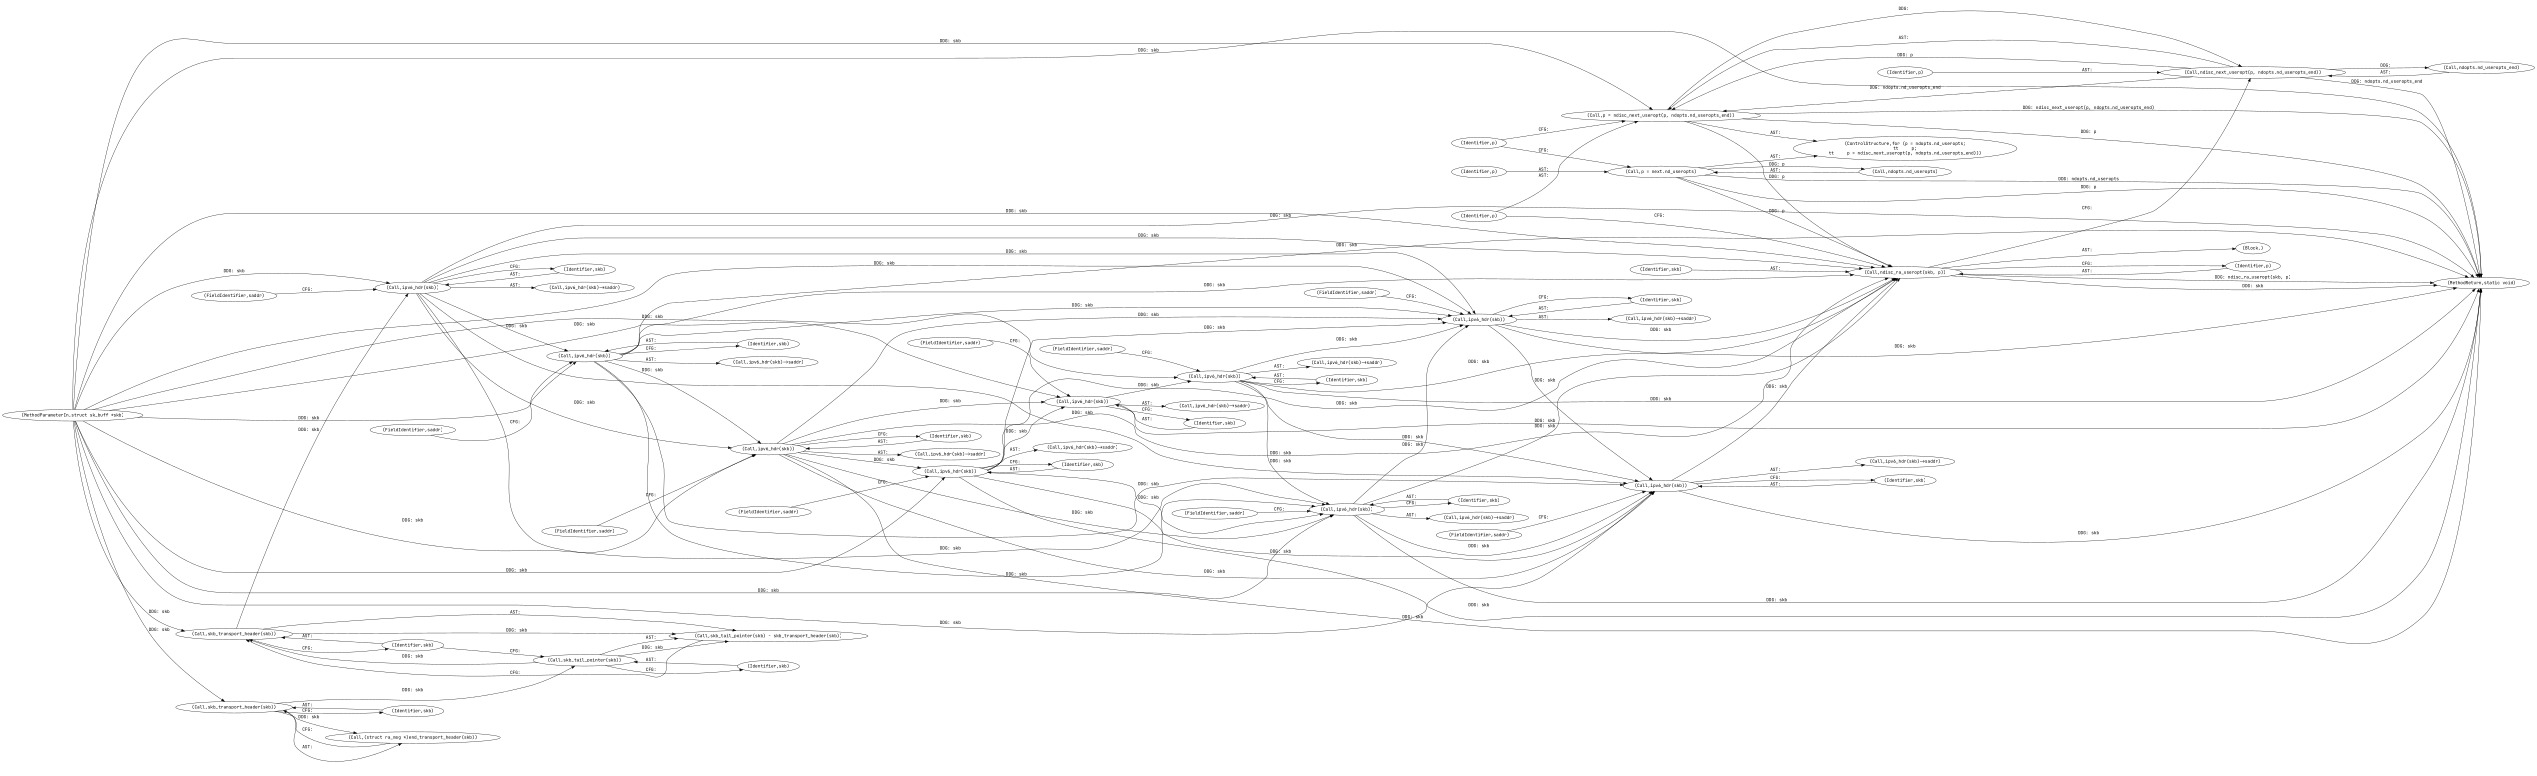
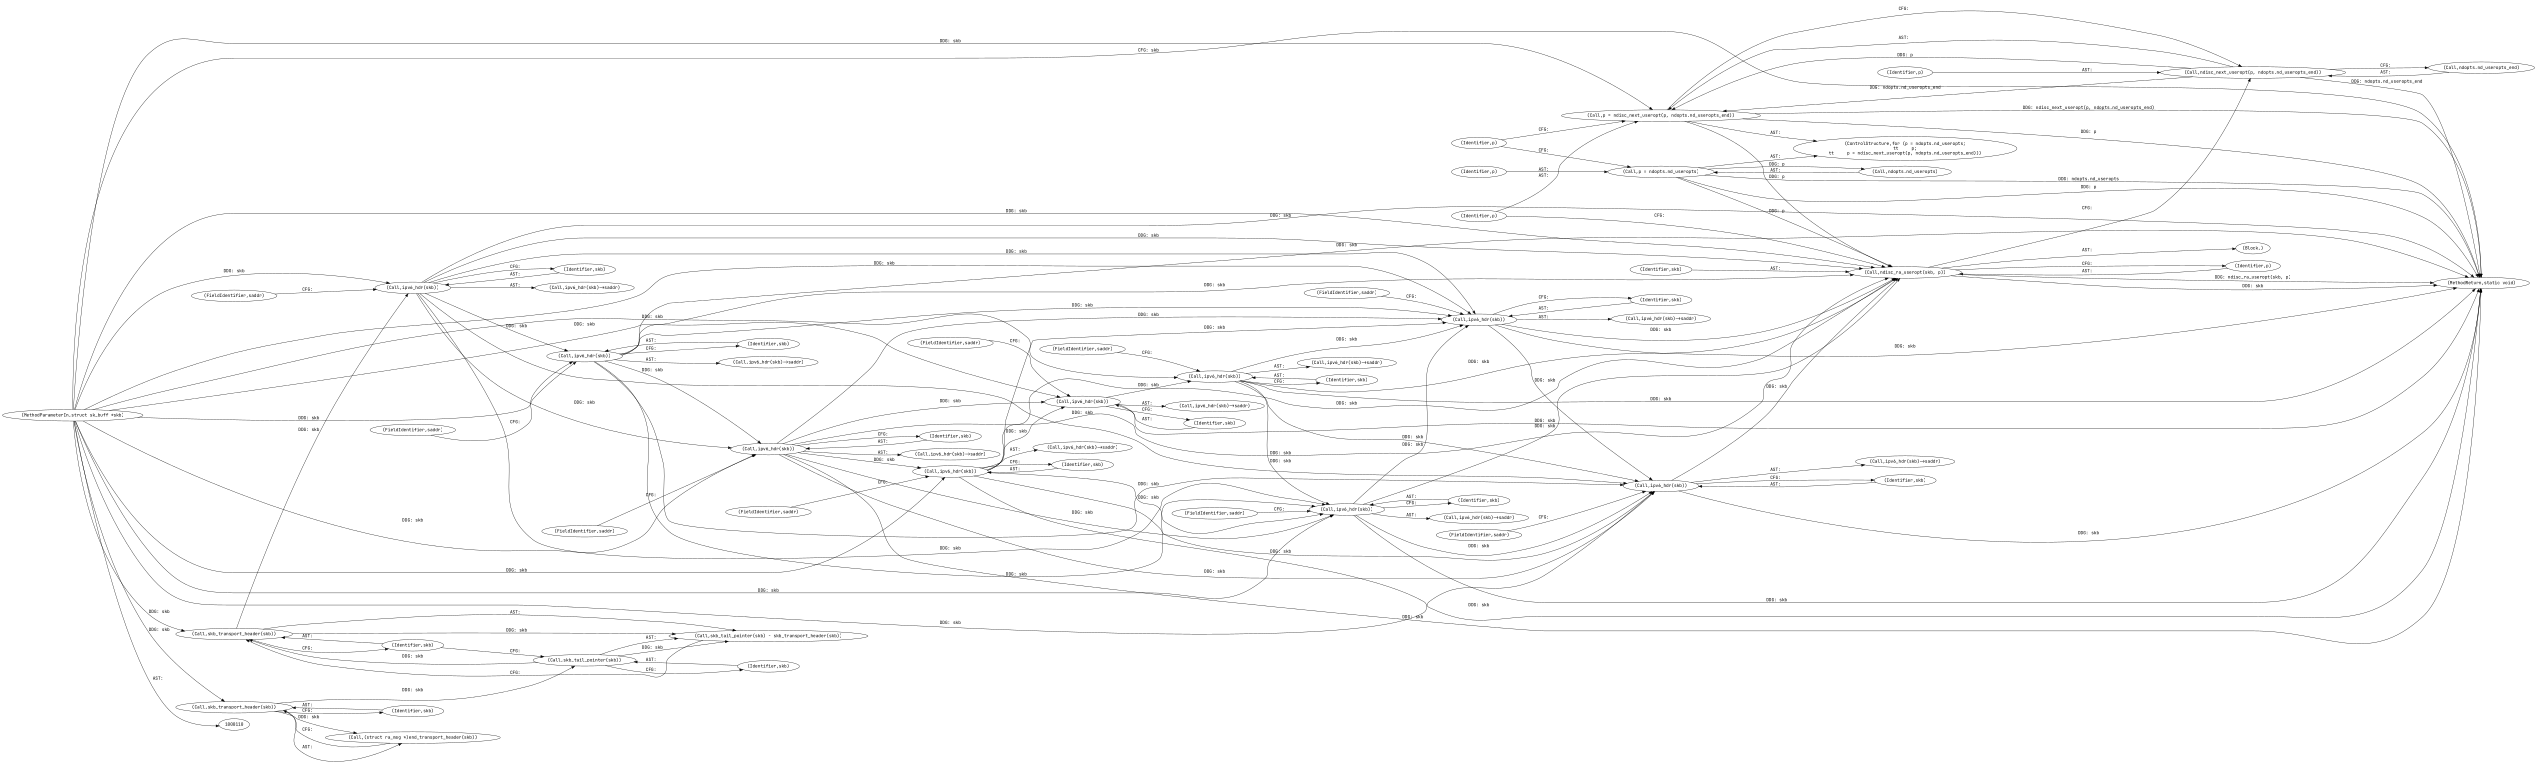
(1905, 9) -> (1905, 9)
(1149, 50) -> (1149, 50)
(2387, 66) -> (2387, 66)
(1661, 172) -> (1661, 172)
none -> (234, 725)
